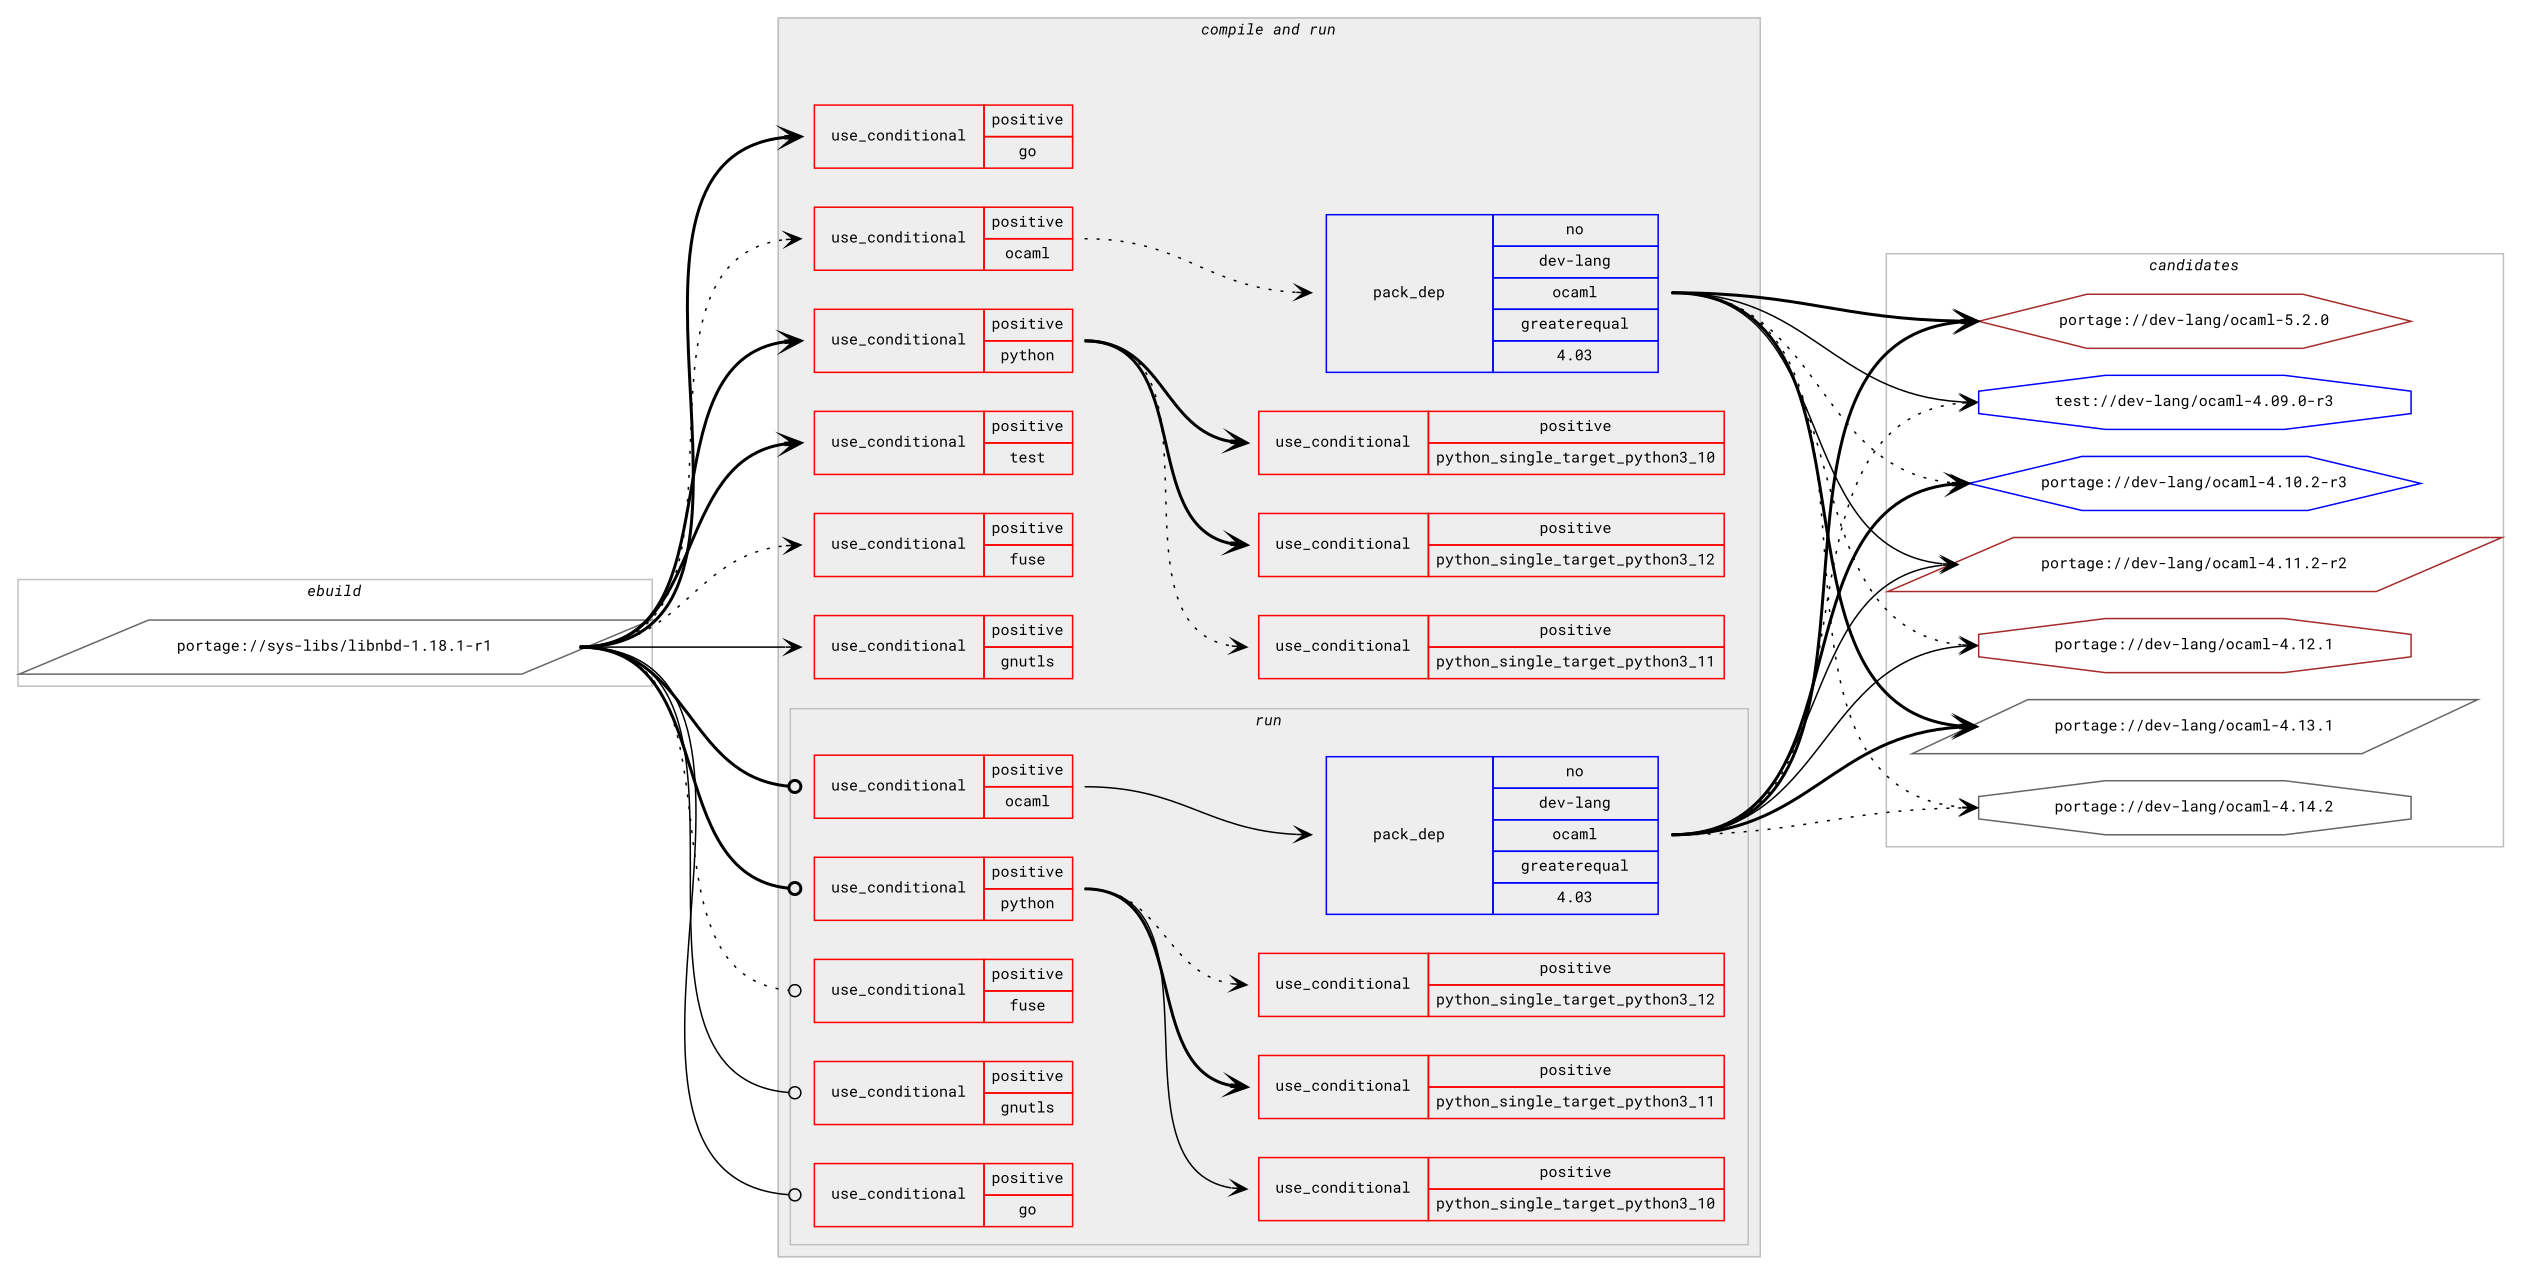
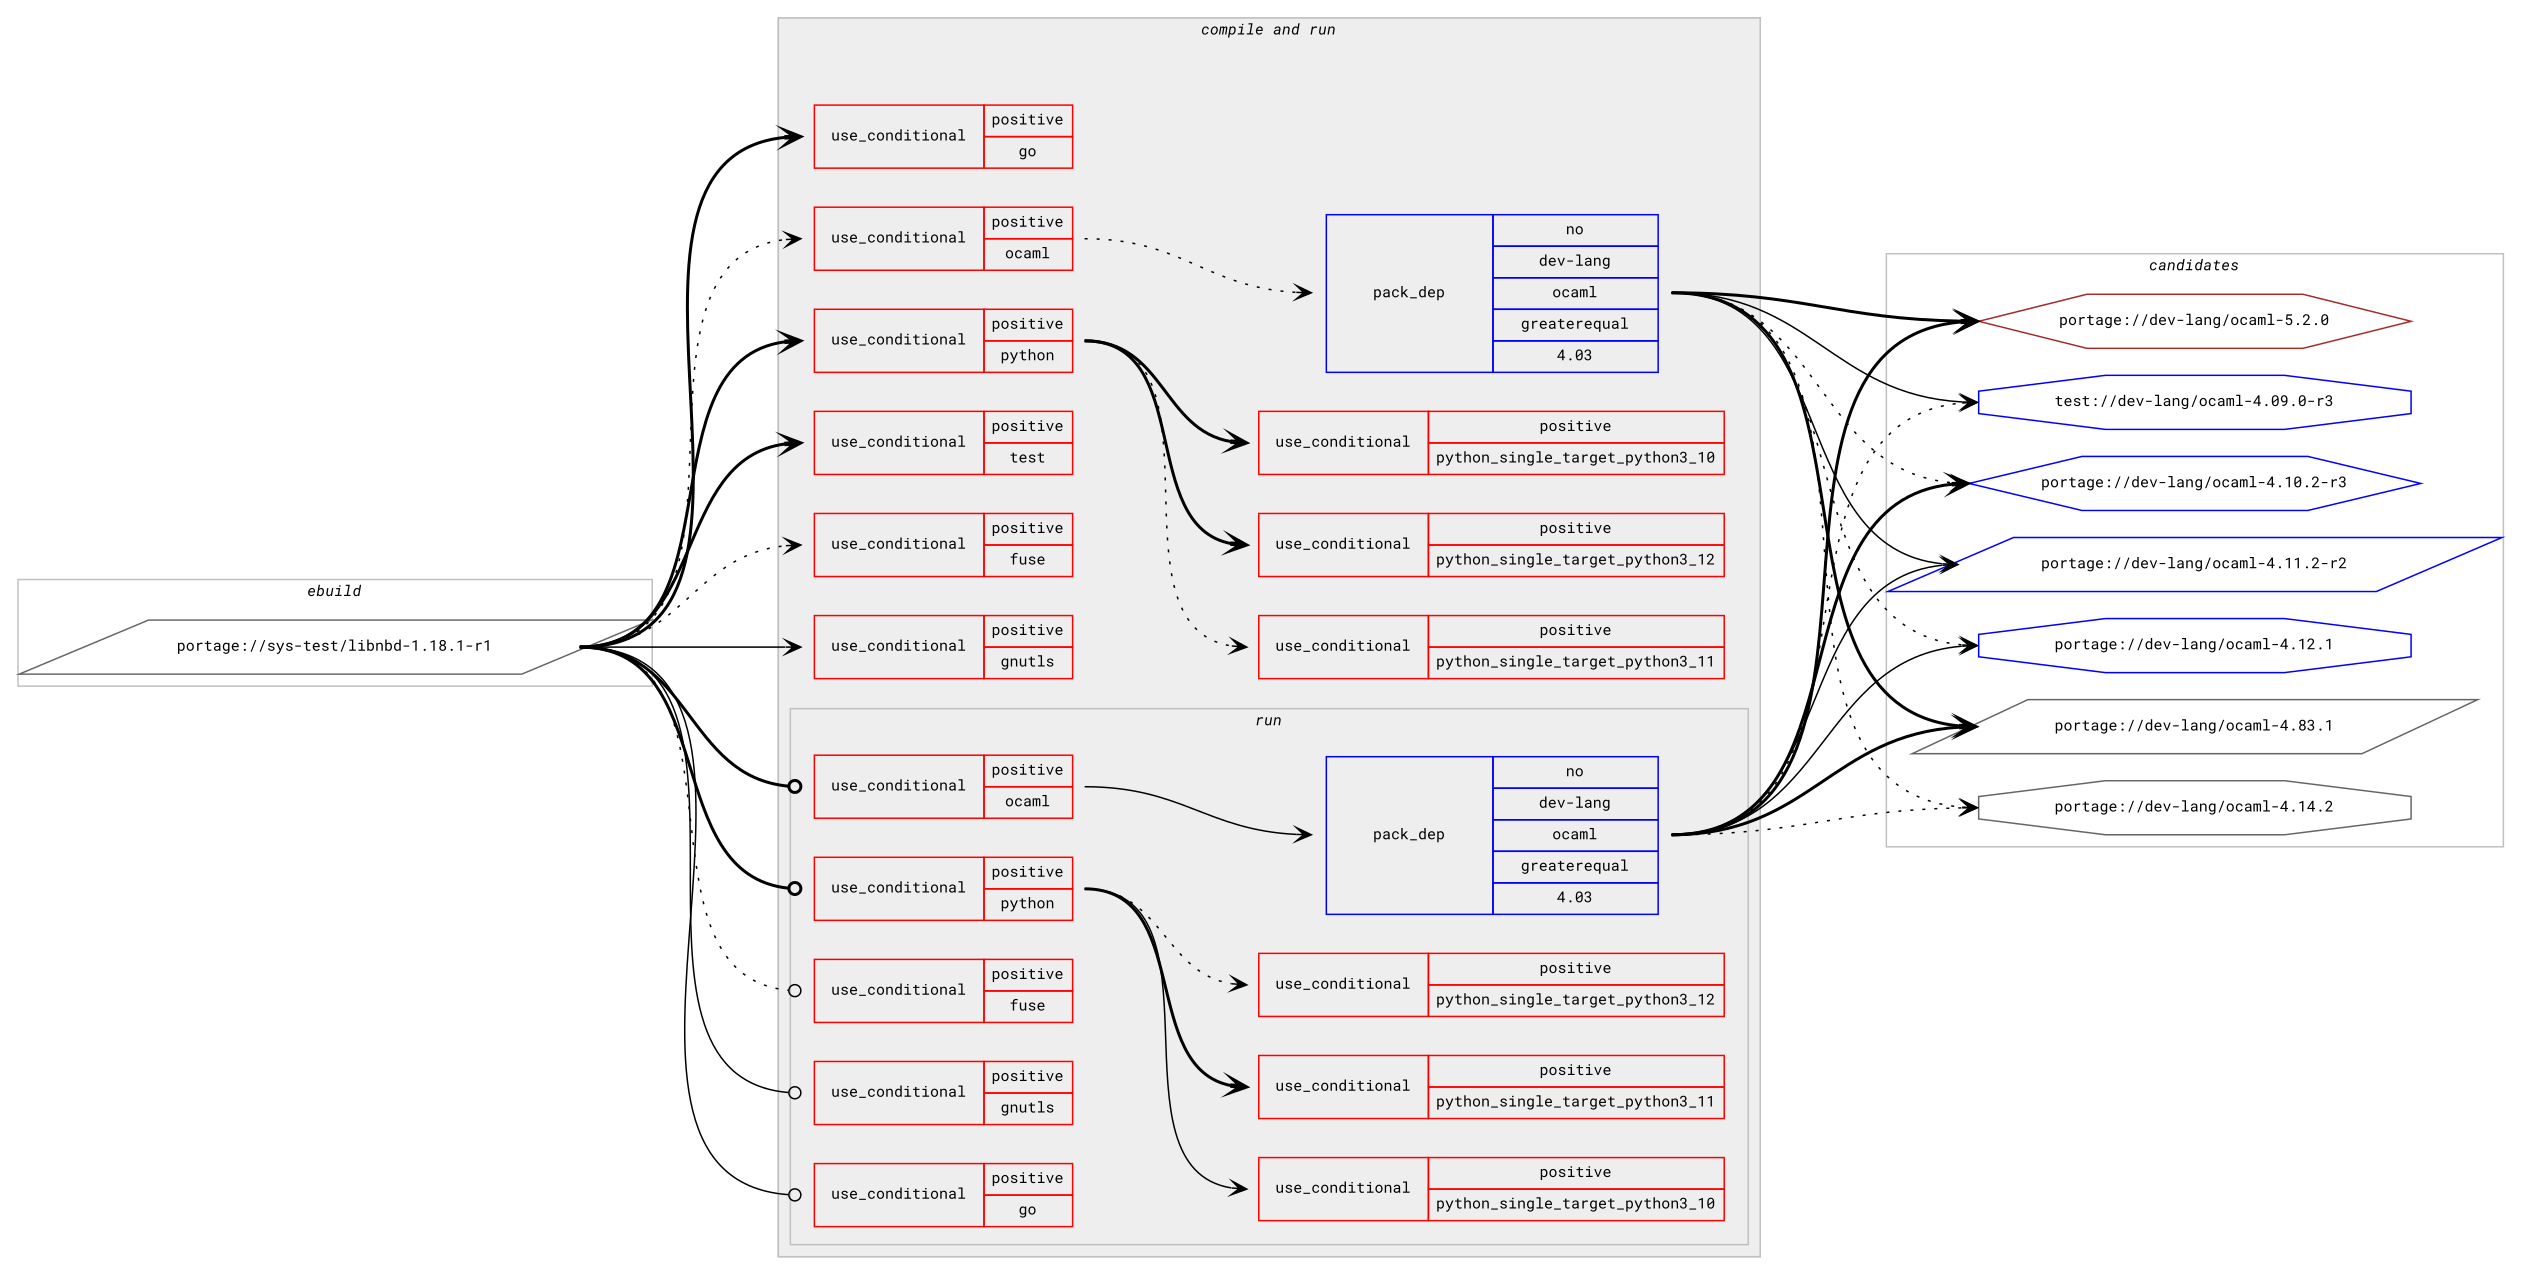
(2195, 565) -> (2195, 565)
(2195, 646) -> (2195, 646)
(335, 647) -> (335, 647)
(2195, 727) -> (2195, 727)
